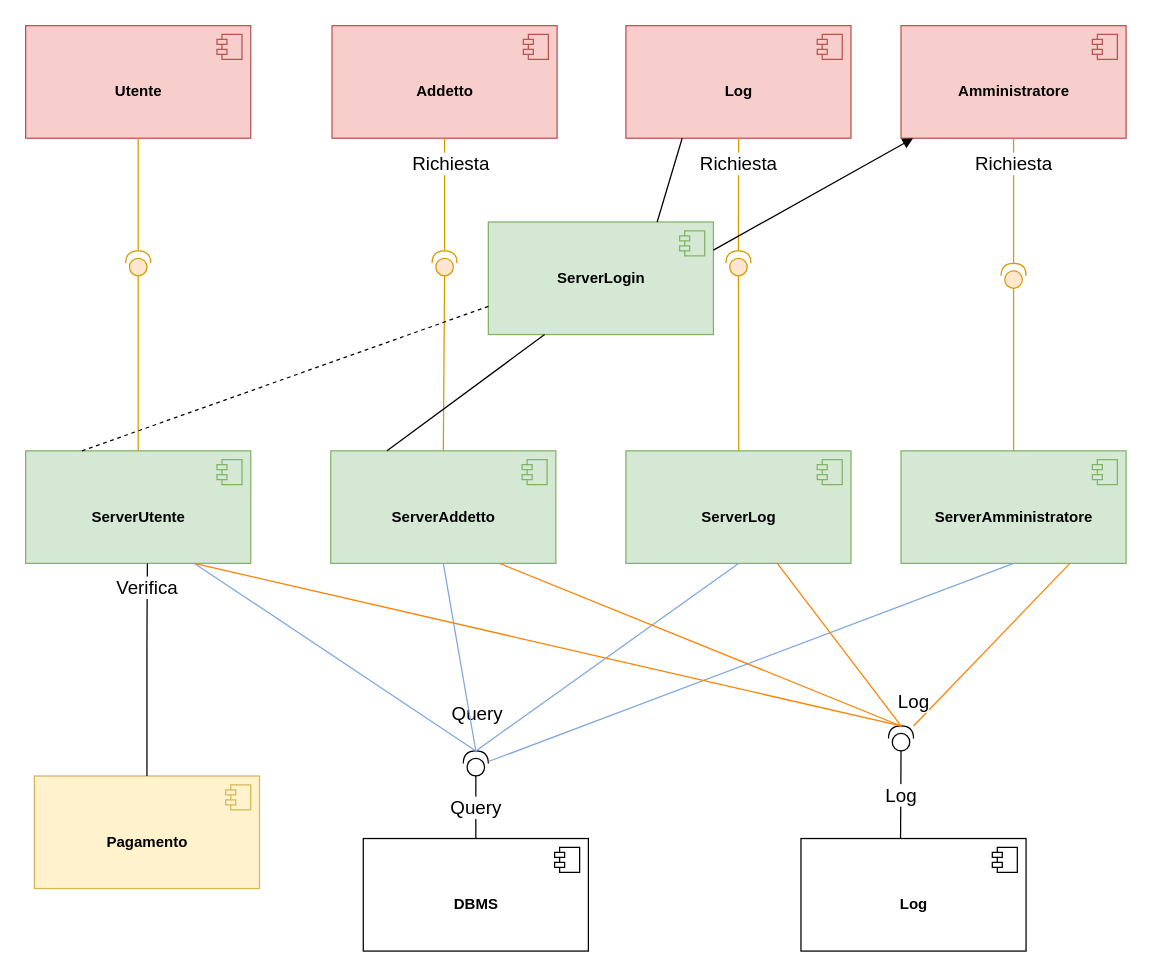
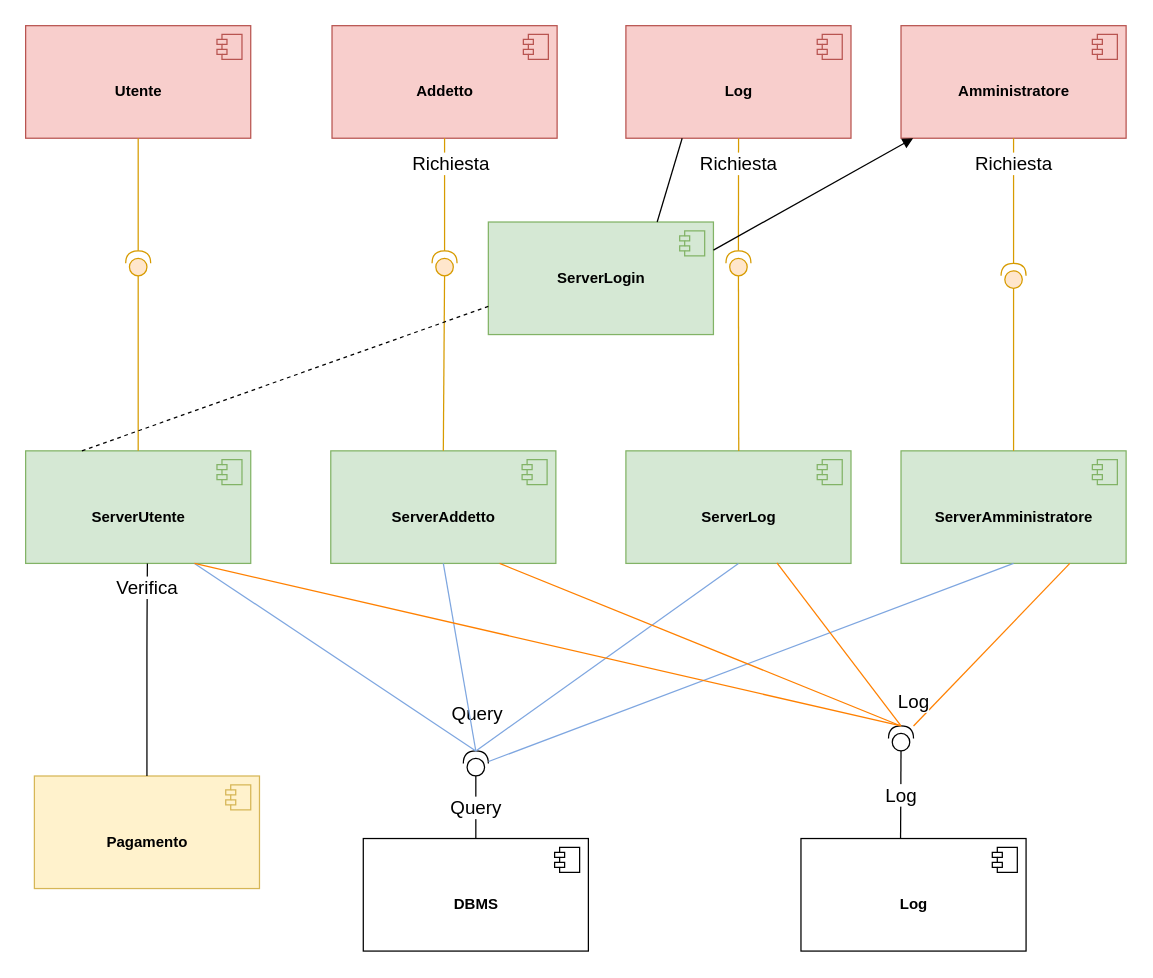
(465, 393) -> none
